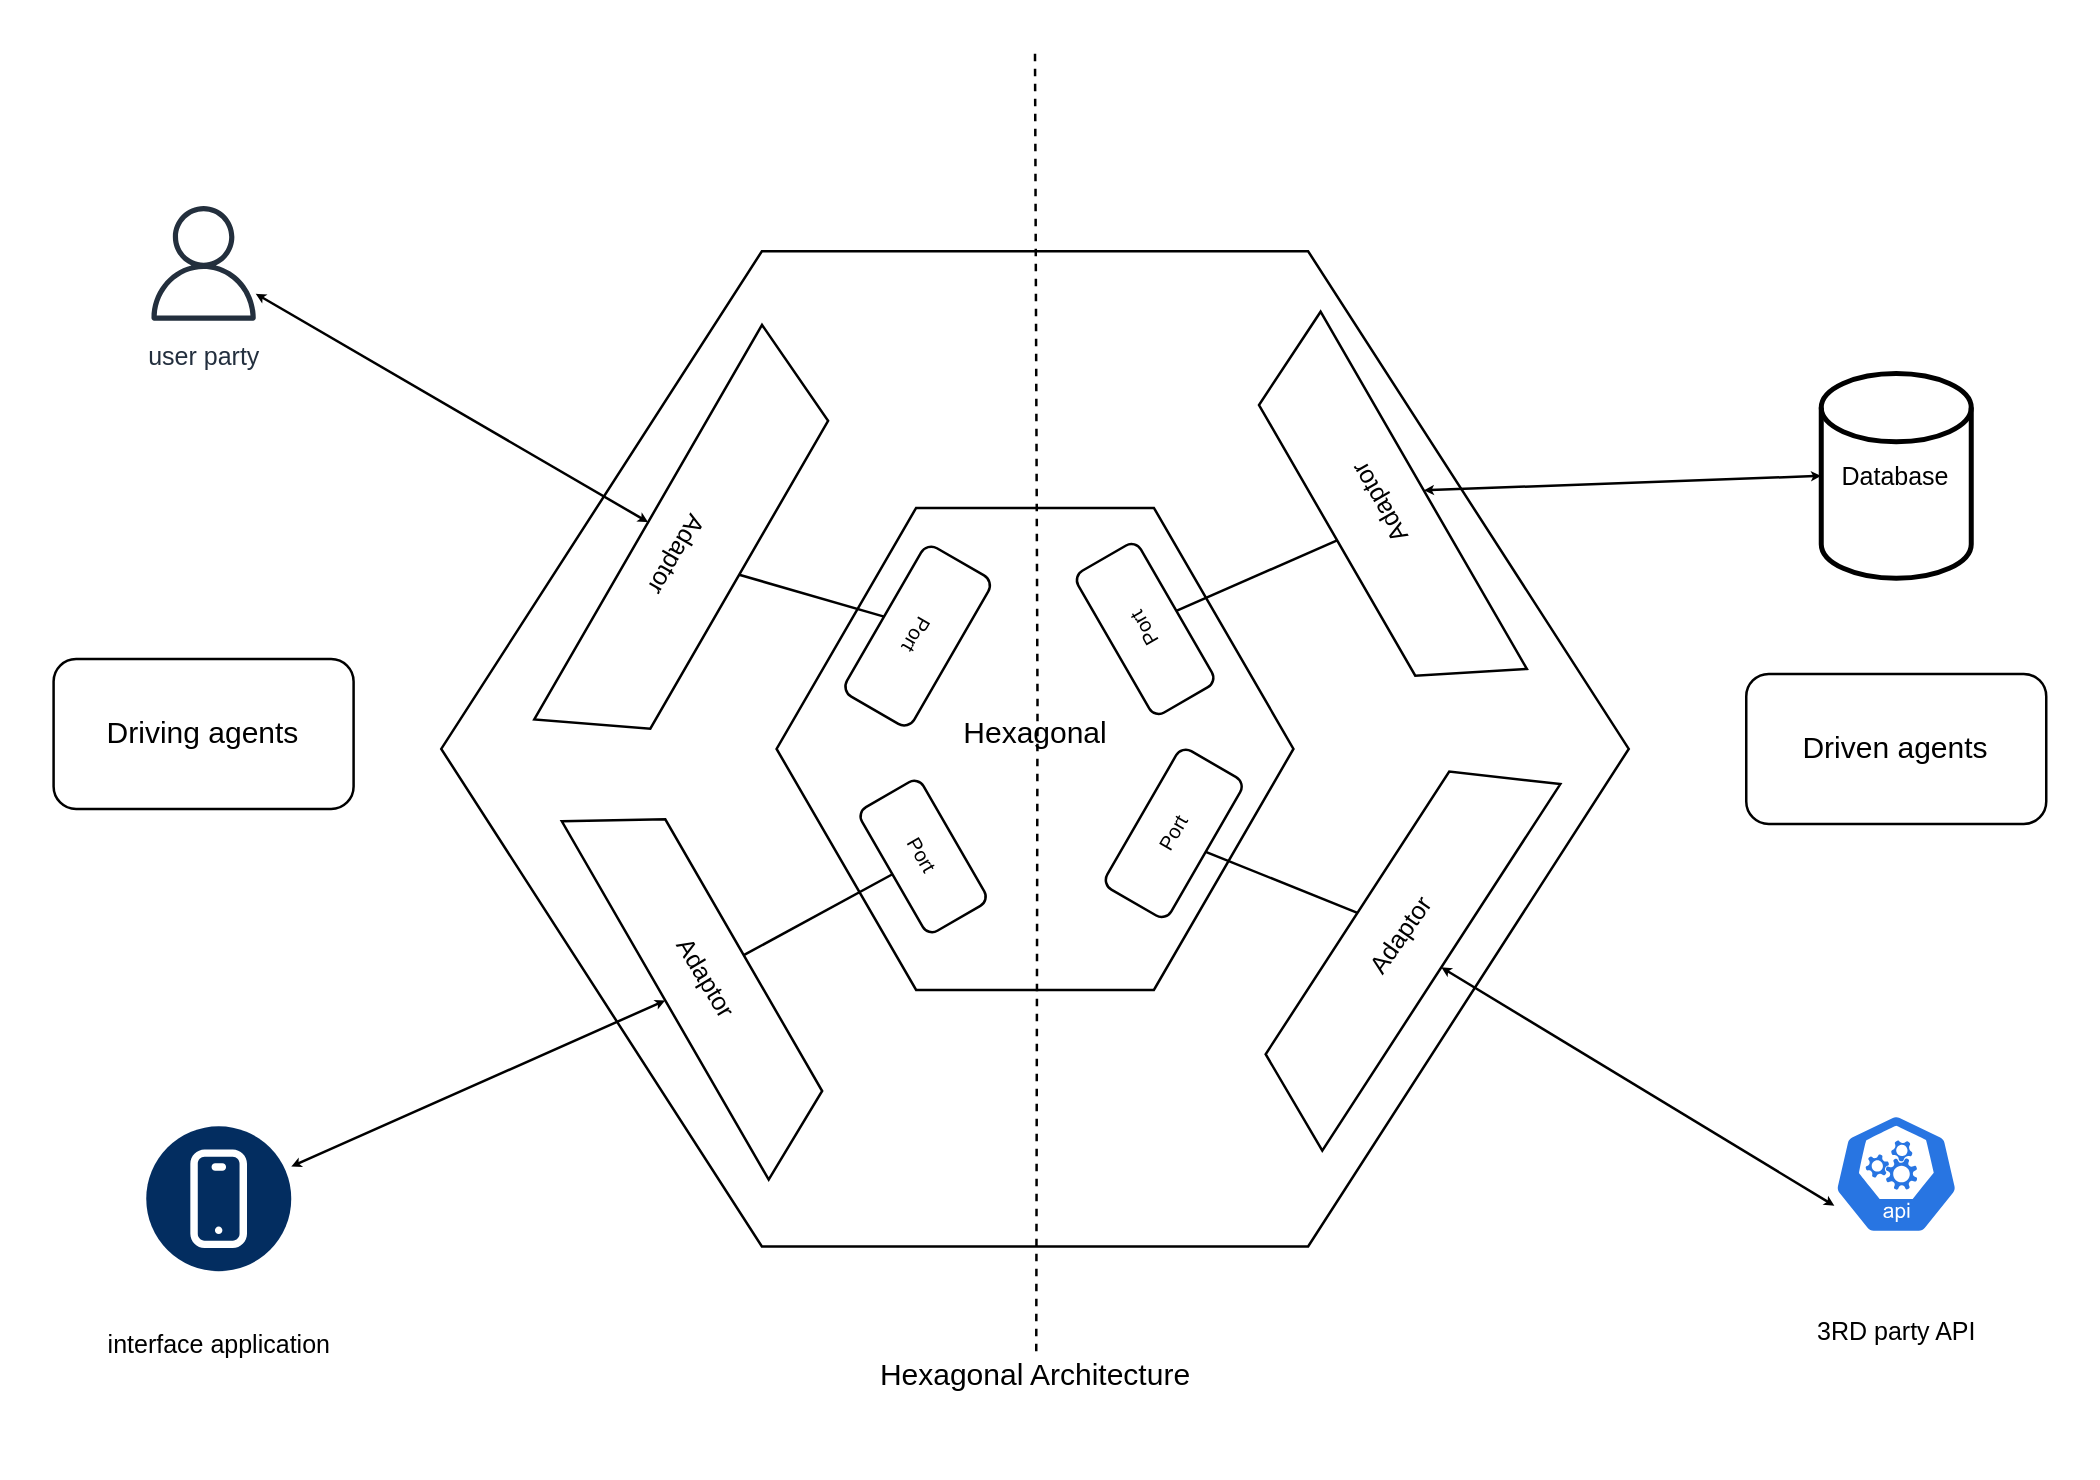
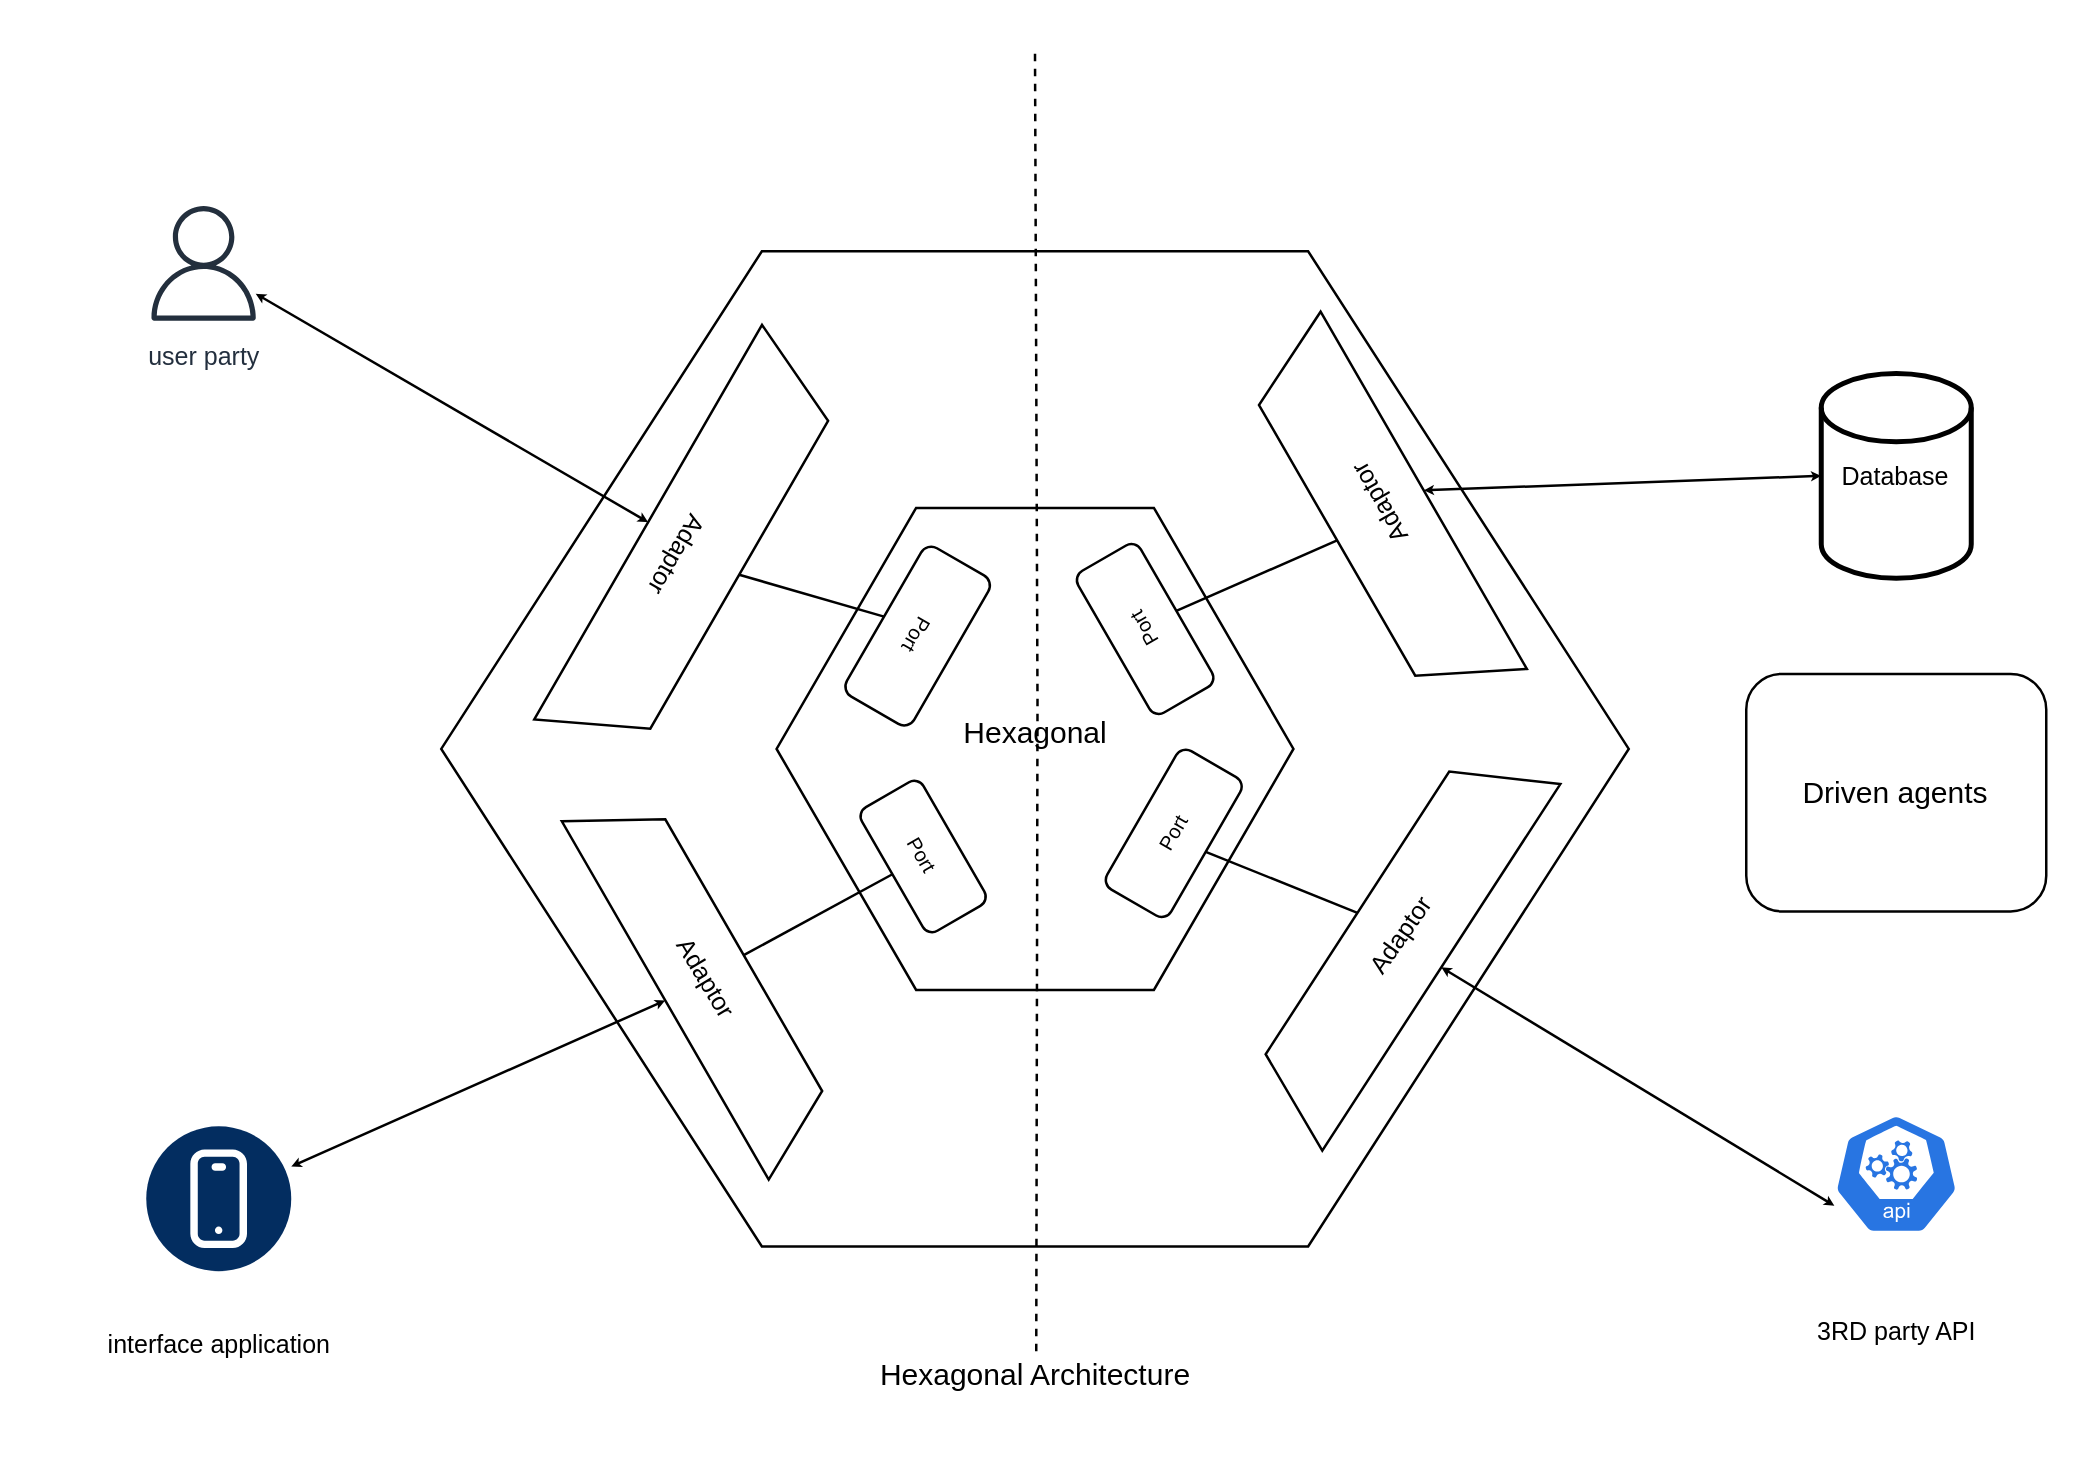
(204, 734) -> none
(1896, 749) -> (1896, 793)
